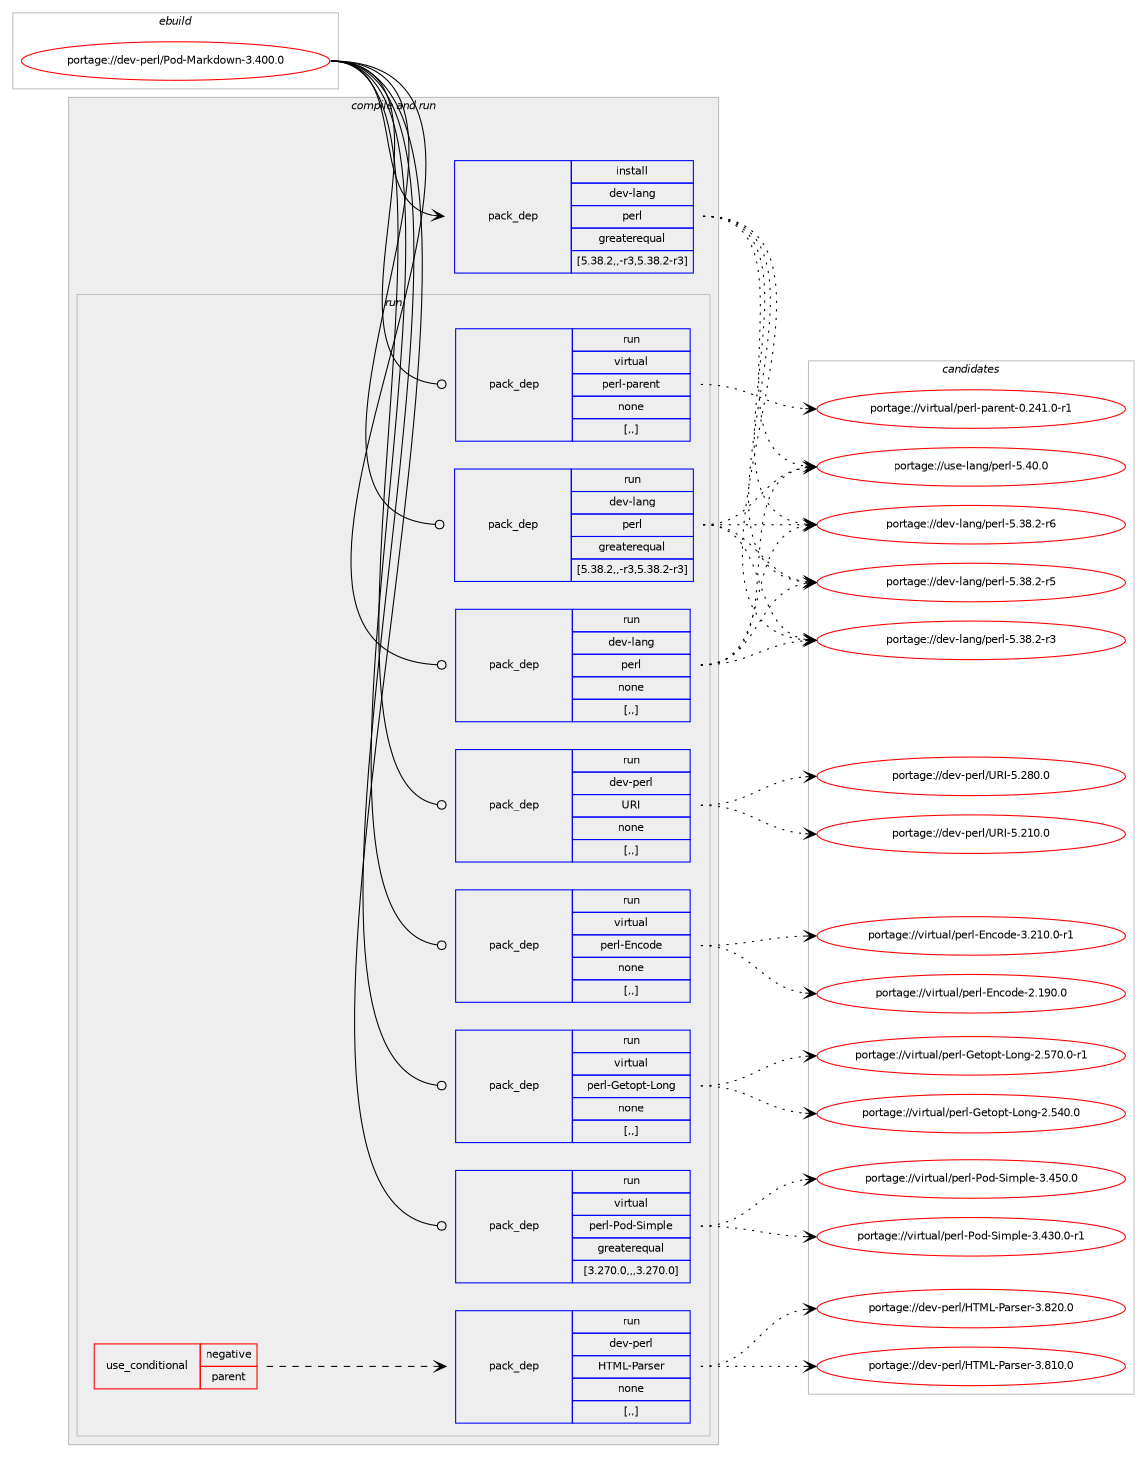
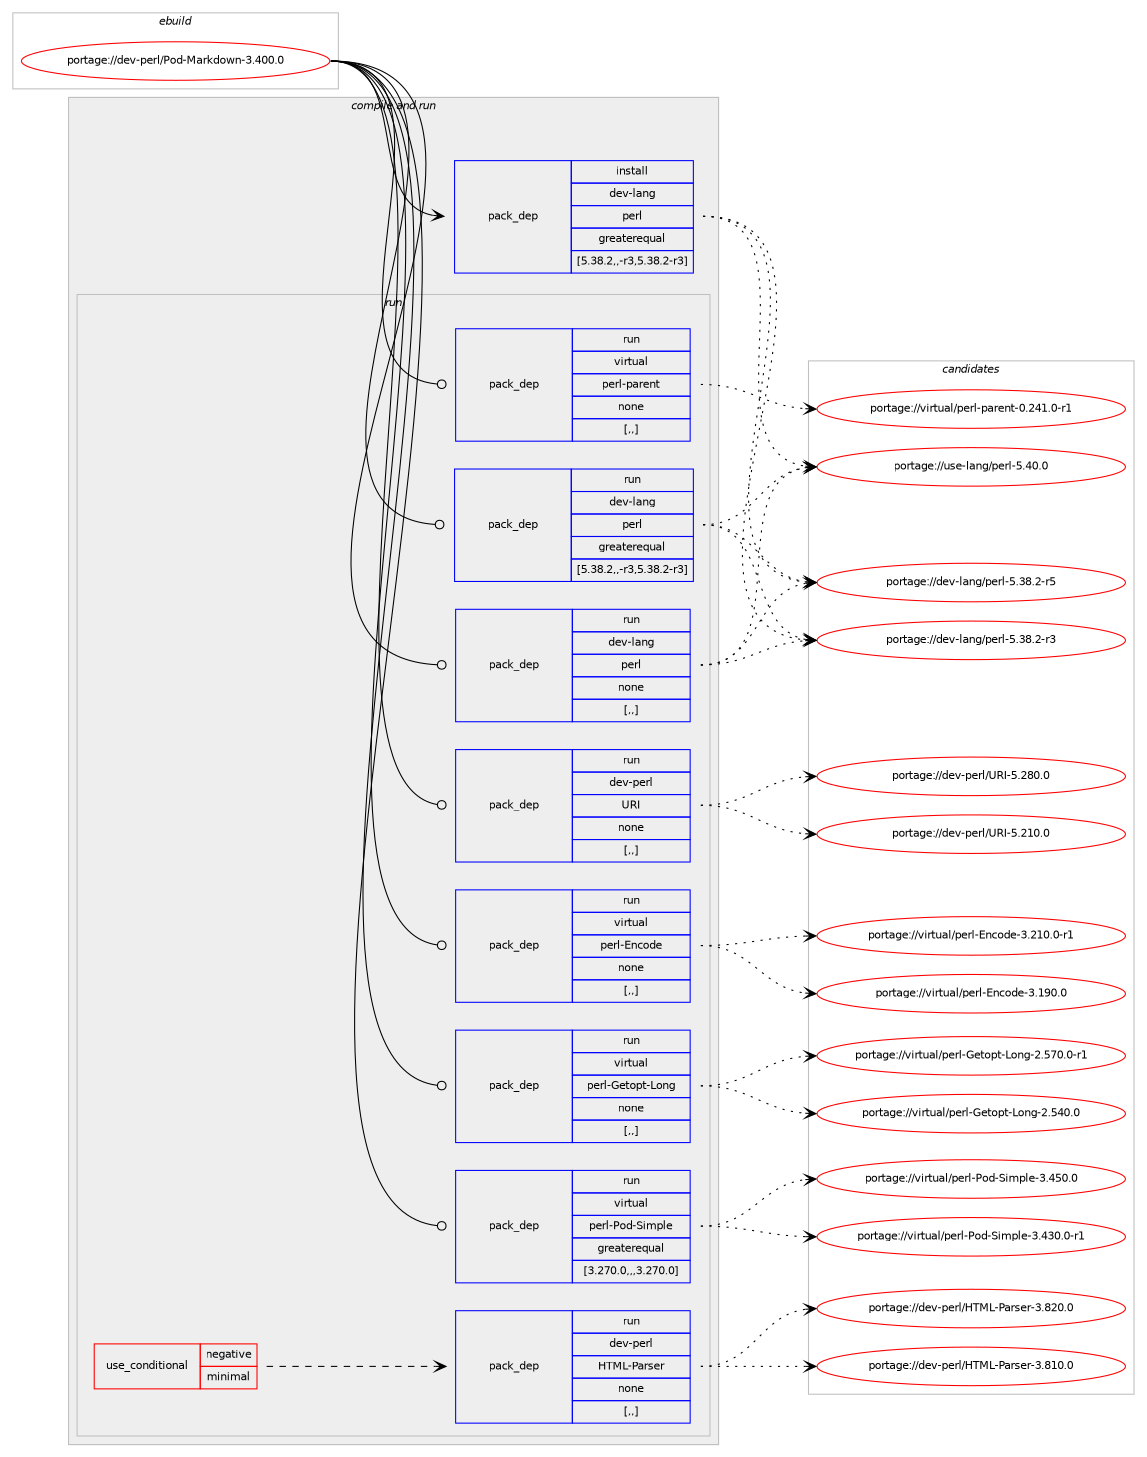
(971, 525) -> none
(971, 994) -> (971, 994)
(229, 1377) -> (229, 1377)
